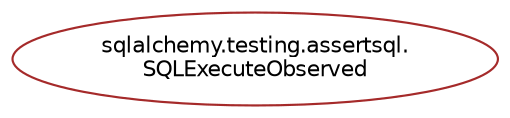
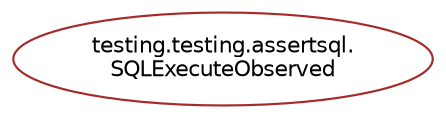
(255, 59) -> (223, 59)
